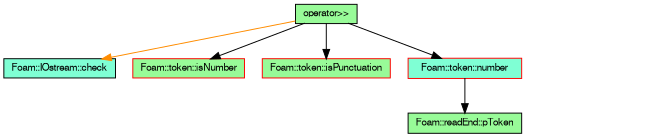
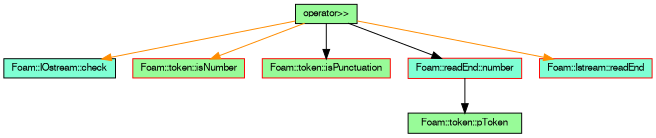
(262, 39) -> (262, 39)
(465, 68) -> (465, 68)
none -> (596, 68)
(465, 123) -> (465, 123)
